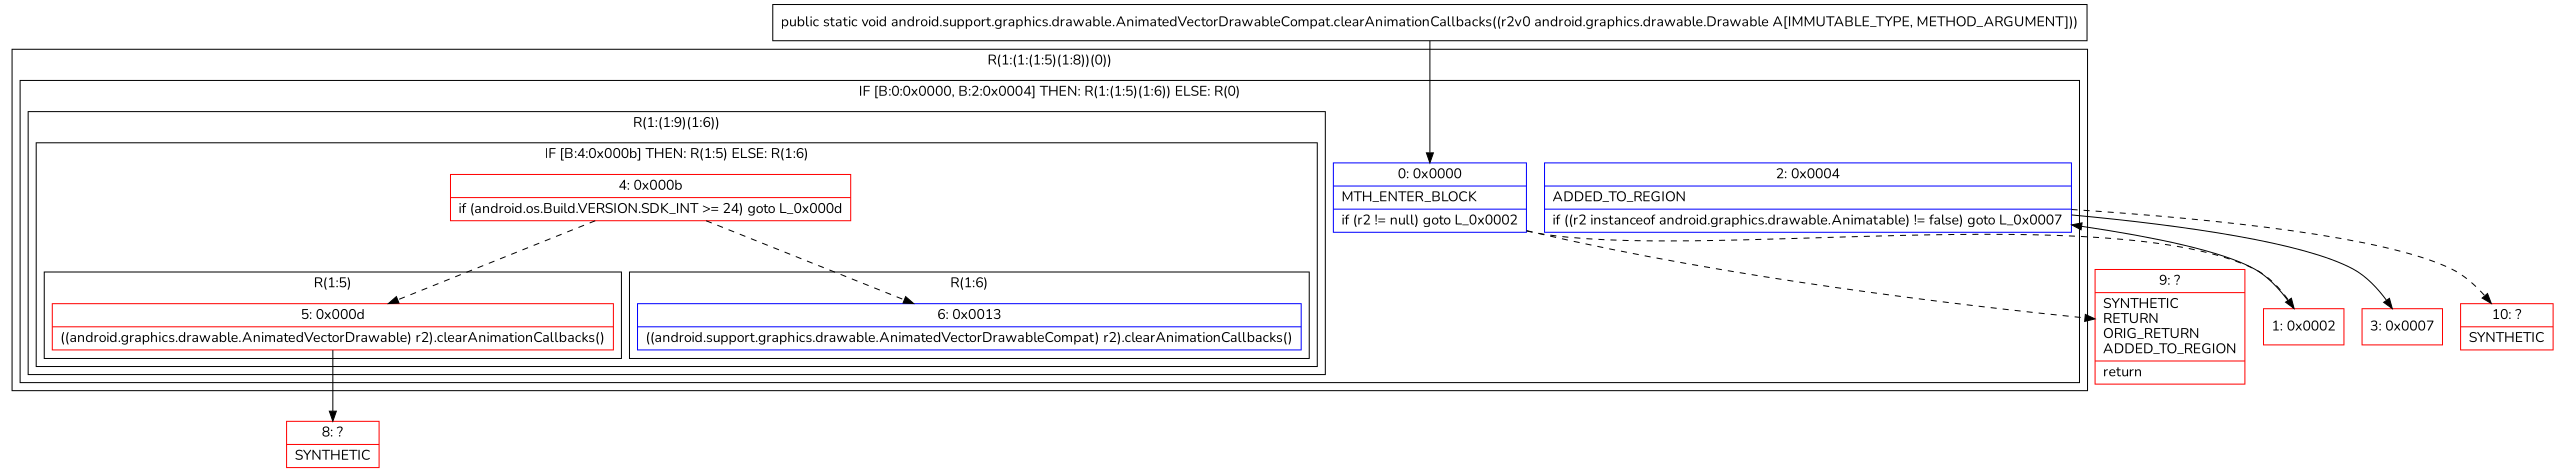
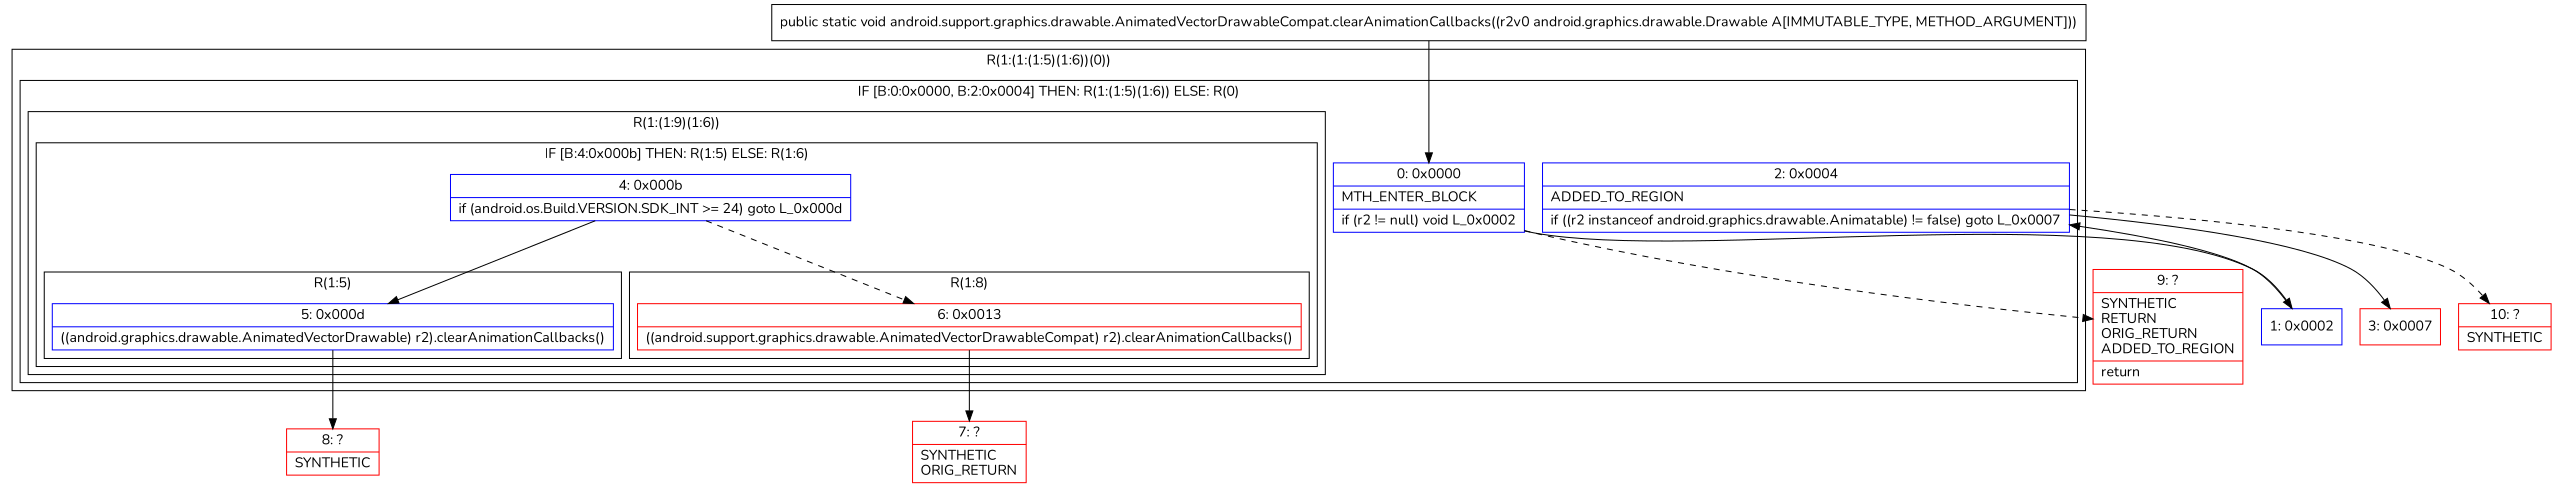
(1050, 61) -> (1049, 61)
(651, 198) -> (651, 198)
(1430, 220) -> (1429, 220)
(1915, 235) -> (1913, 235)
(497, 260) -> (497, 260)
(969, 284) -> (969, 284)
(333, 327) -> (333, 327)
(969, 327) -> (969, 327)
(2304, 327) -> (2302, 327)
none -> (969, 452)
